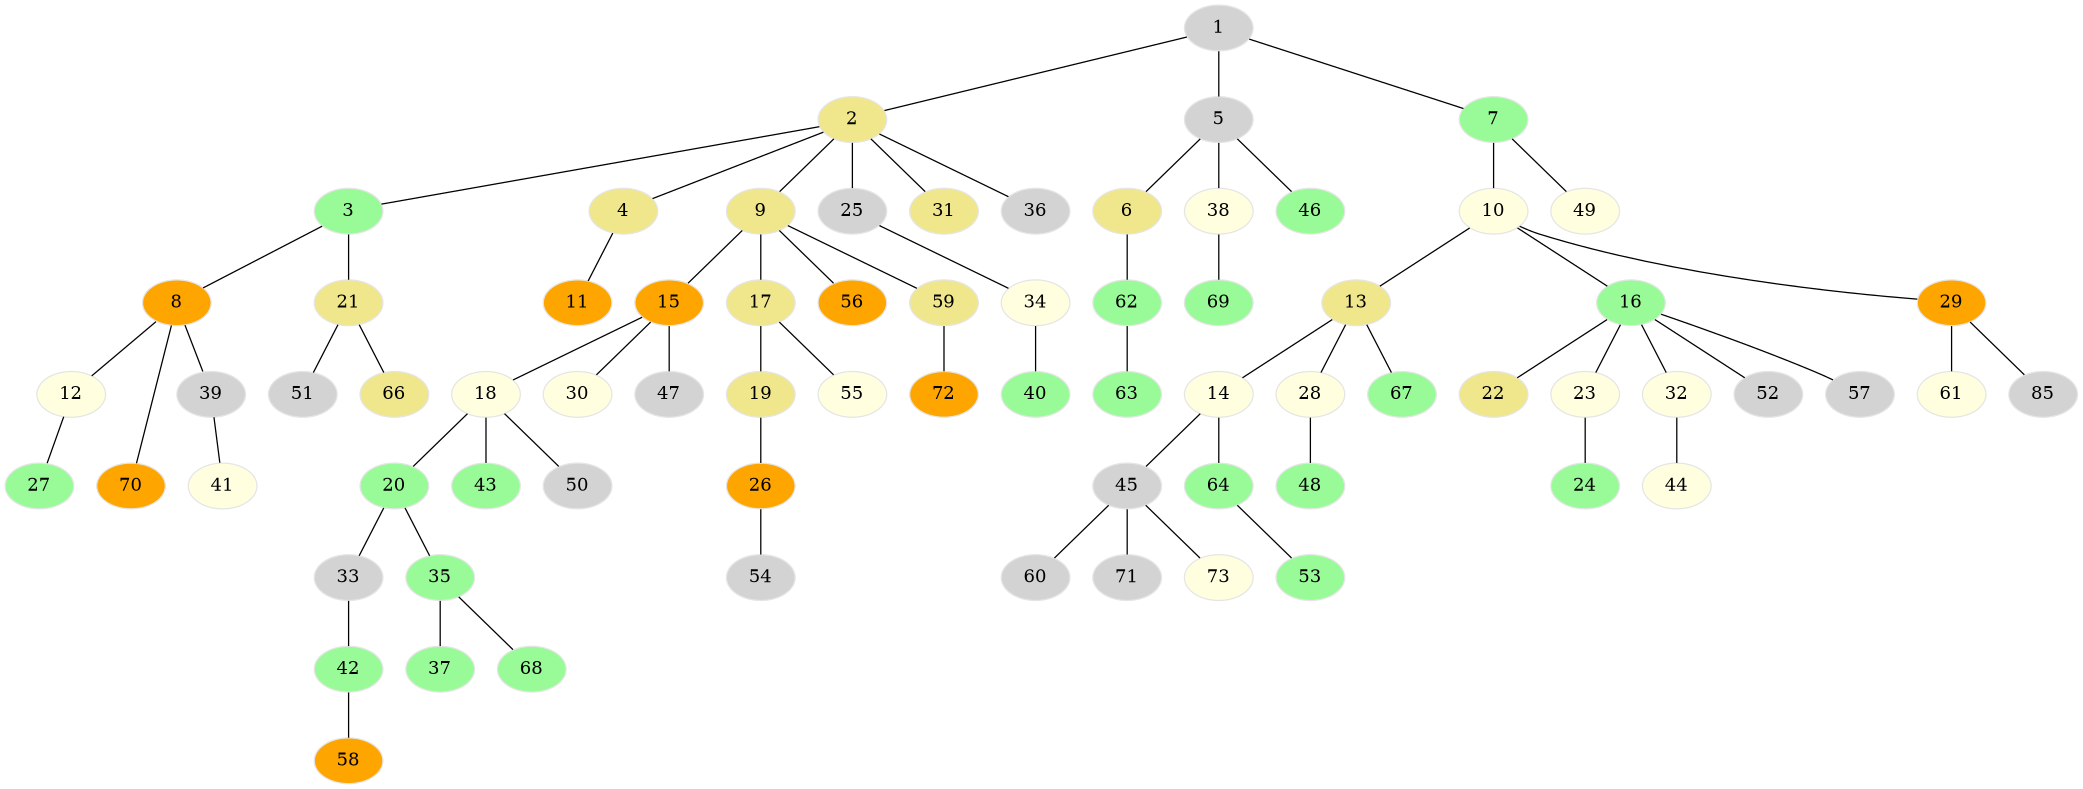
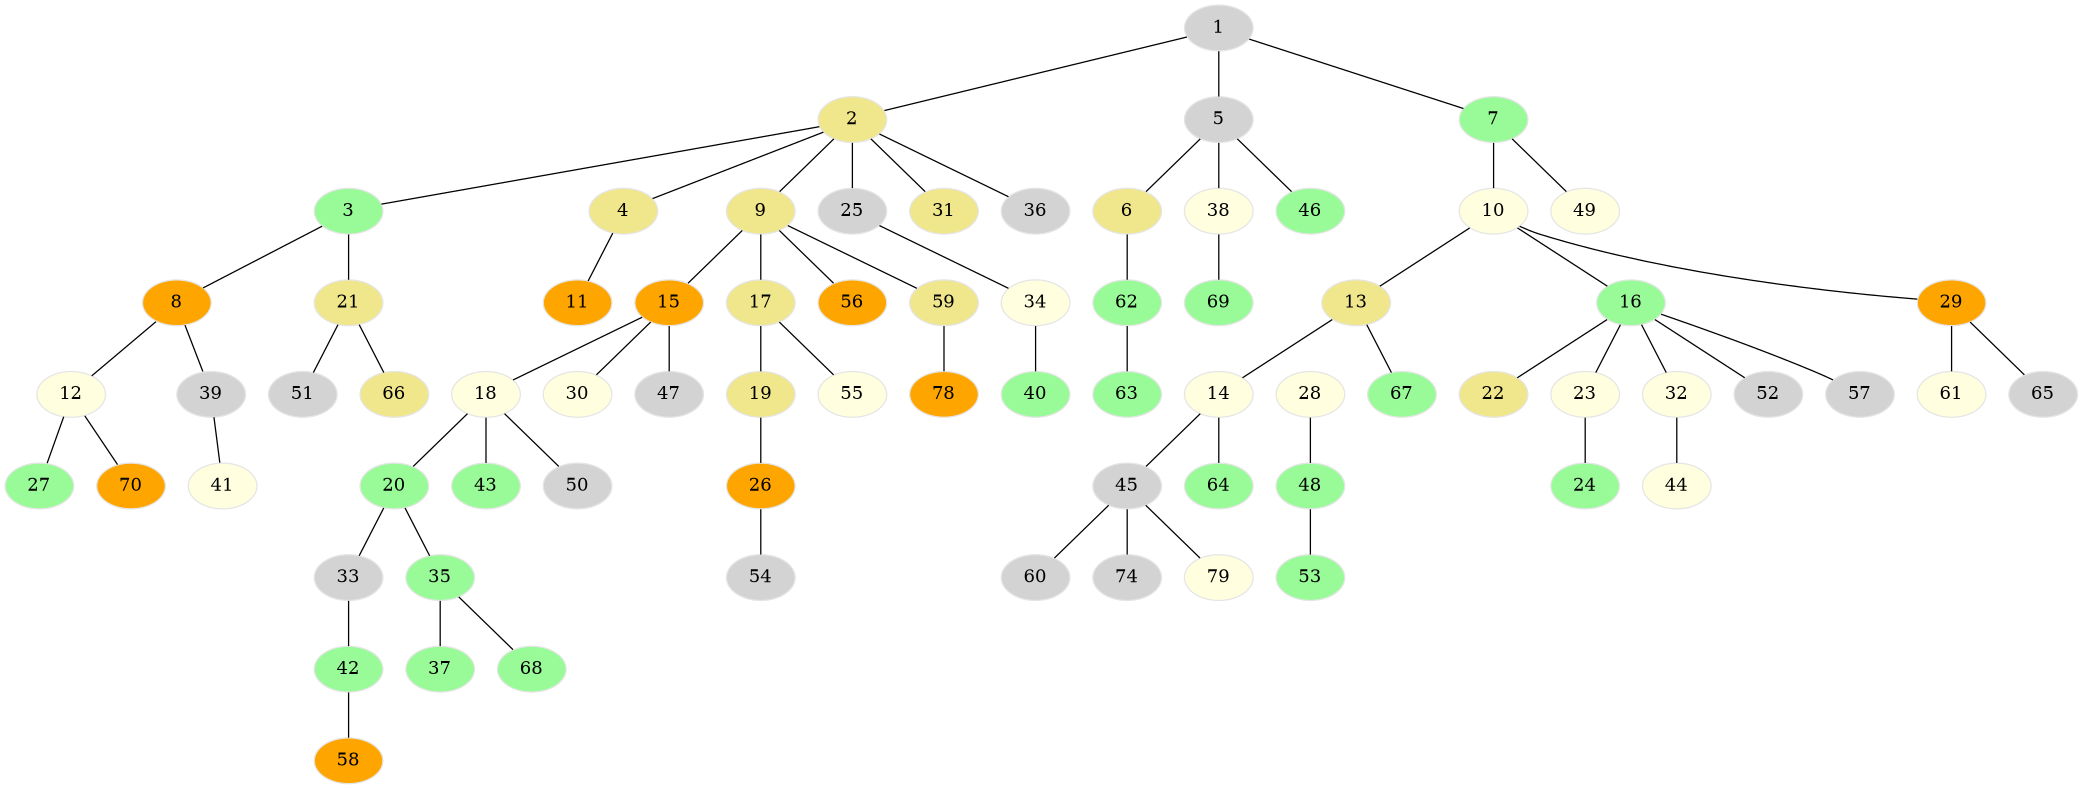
(1333, 349) -> none
(154, 394) -> (101, 440)
(944, 394) -> (944, 394)
(2043, 394) -> (2043, 394)
(1264, 532) -> (1310, 532)
(1127, 578) -> (1127, 578)
(1219, 578) -> (1219, 578)
